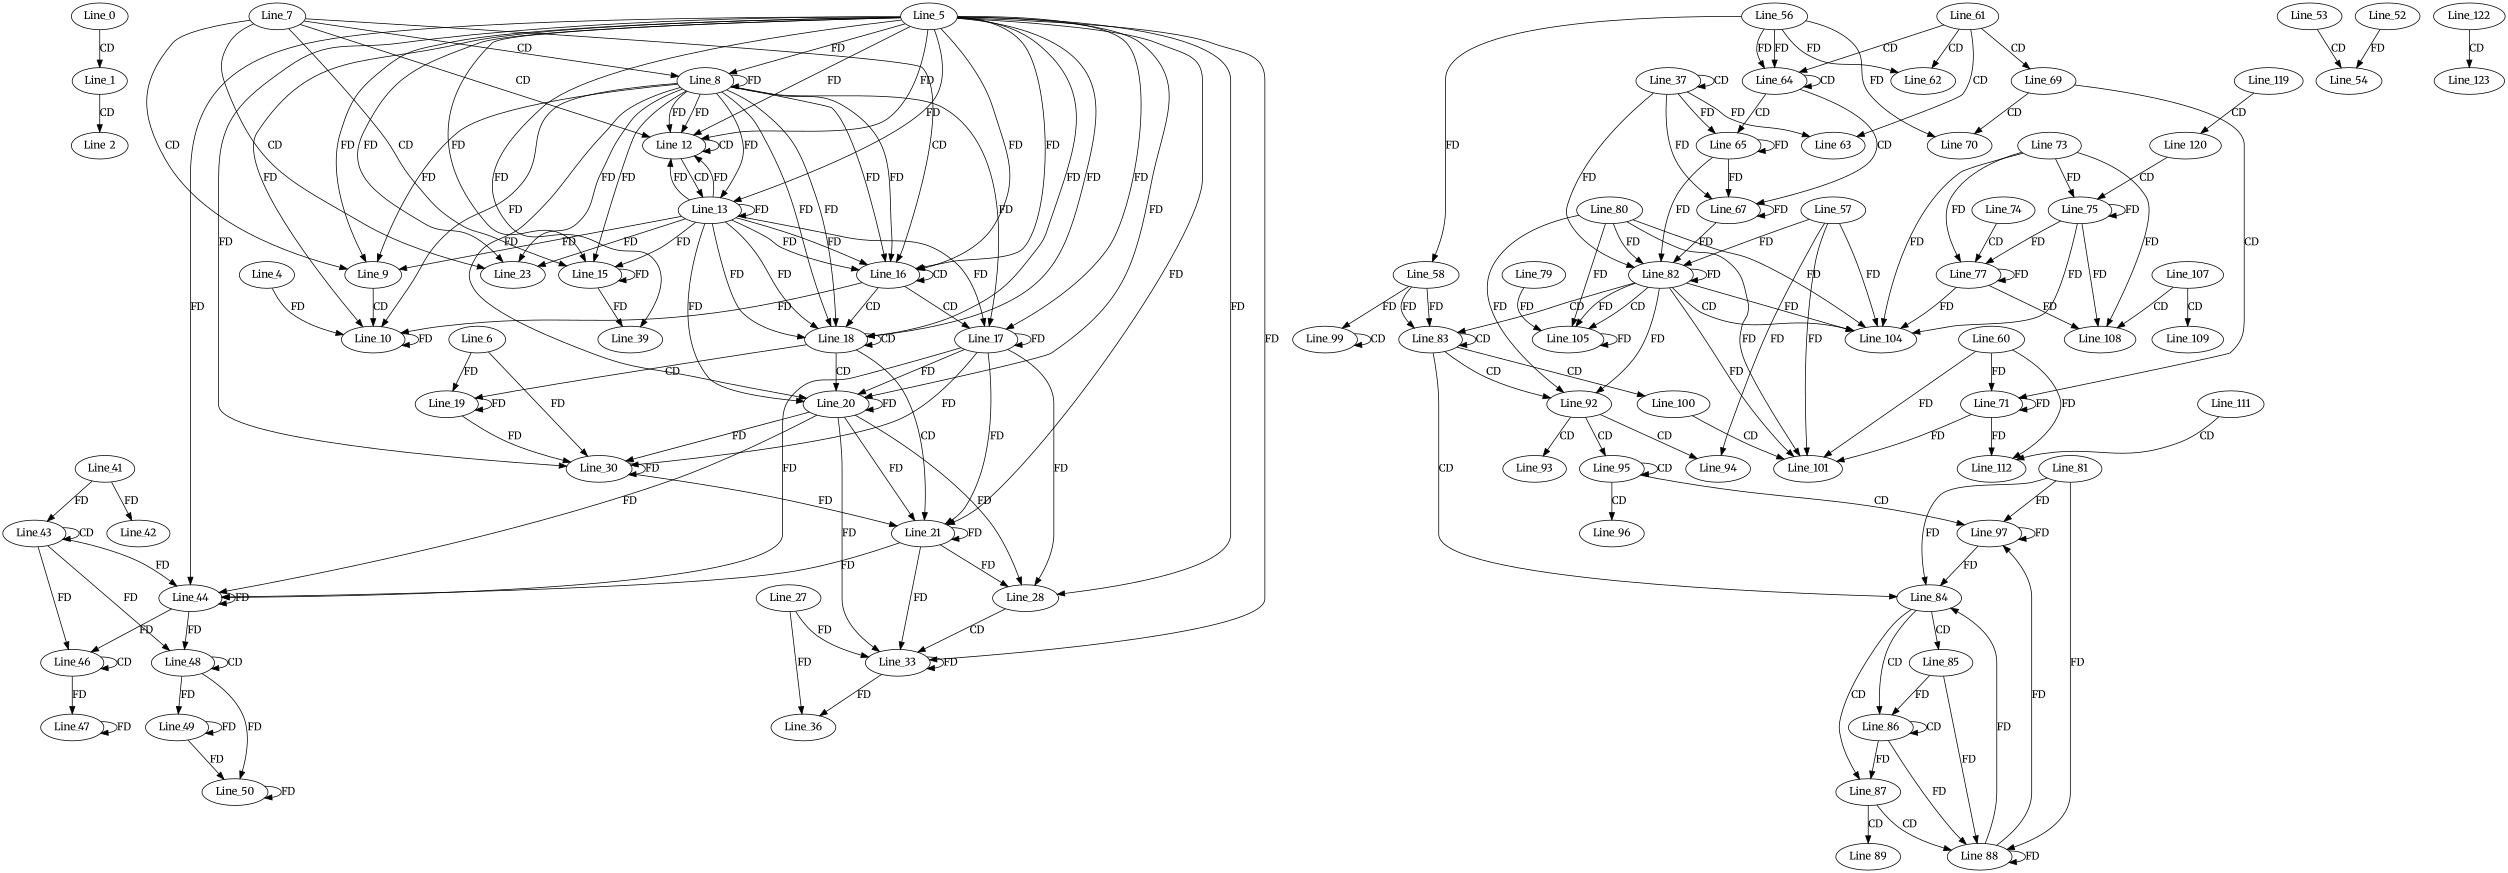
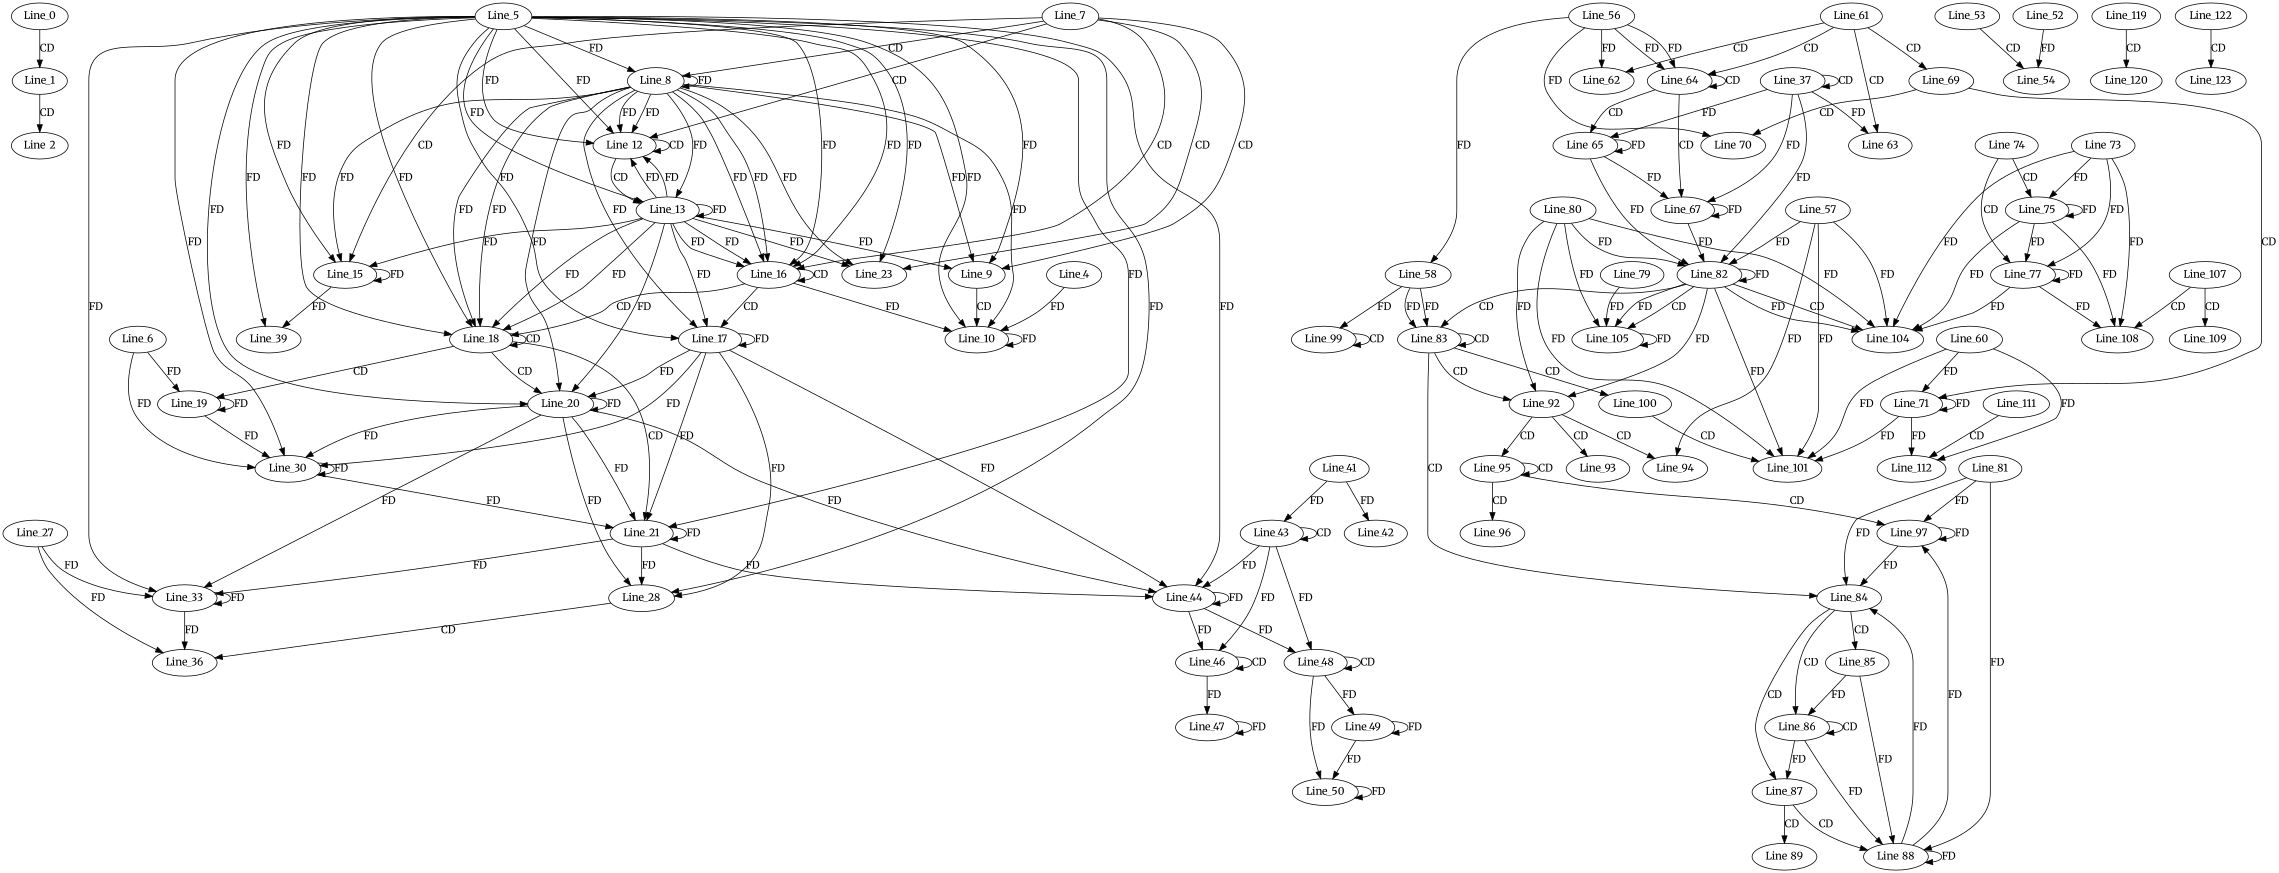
(2136, 176) -> (2020, 174)
(965, 629) -> (417, 630)
